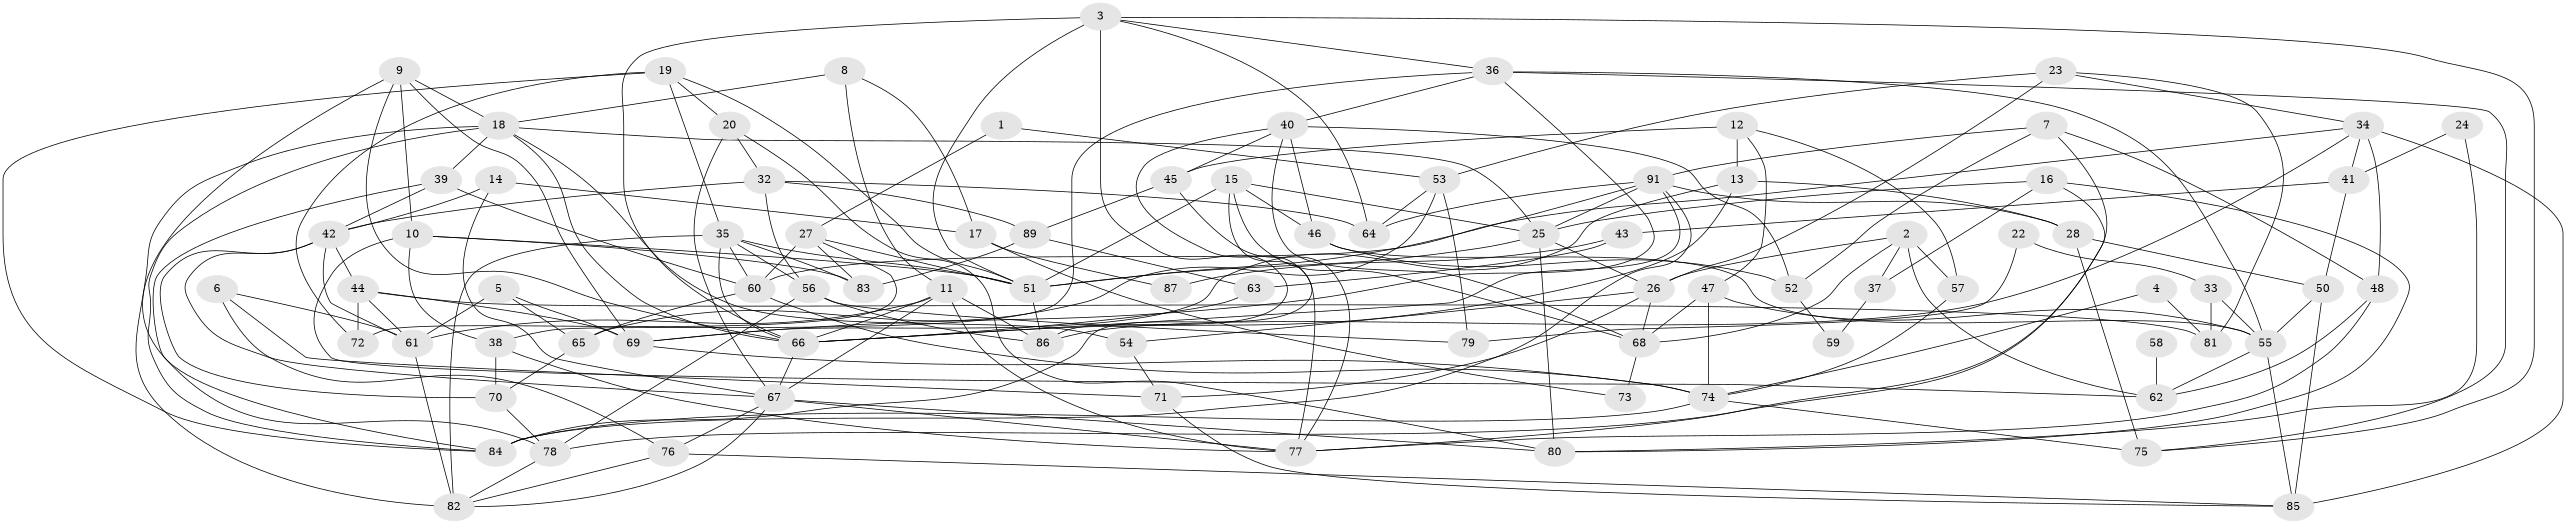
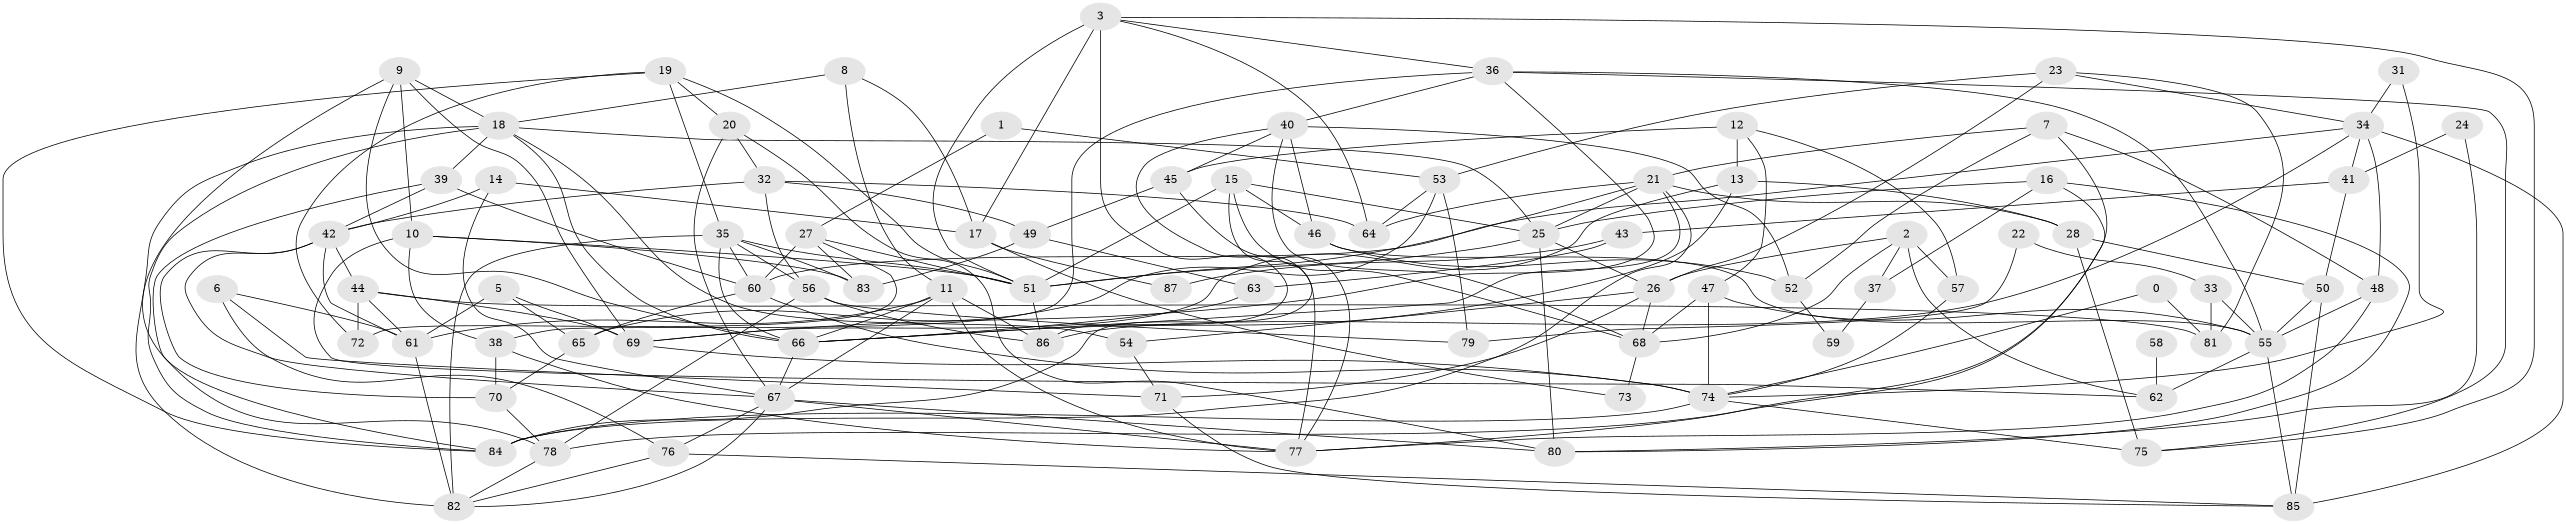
(678, 45) -> (1038, 126)
none -> (2399, 71)
(1654, 180) -> (1654, 180)
(1030, 235) -> (1030, 235)
(2157, 289) -> (2157, 289)
(2280, 364) -> (2326, 315)
